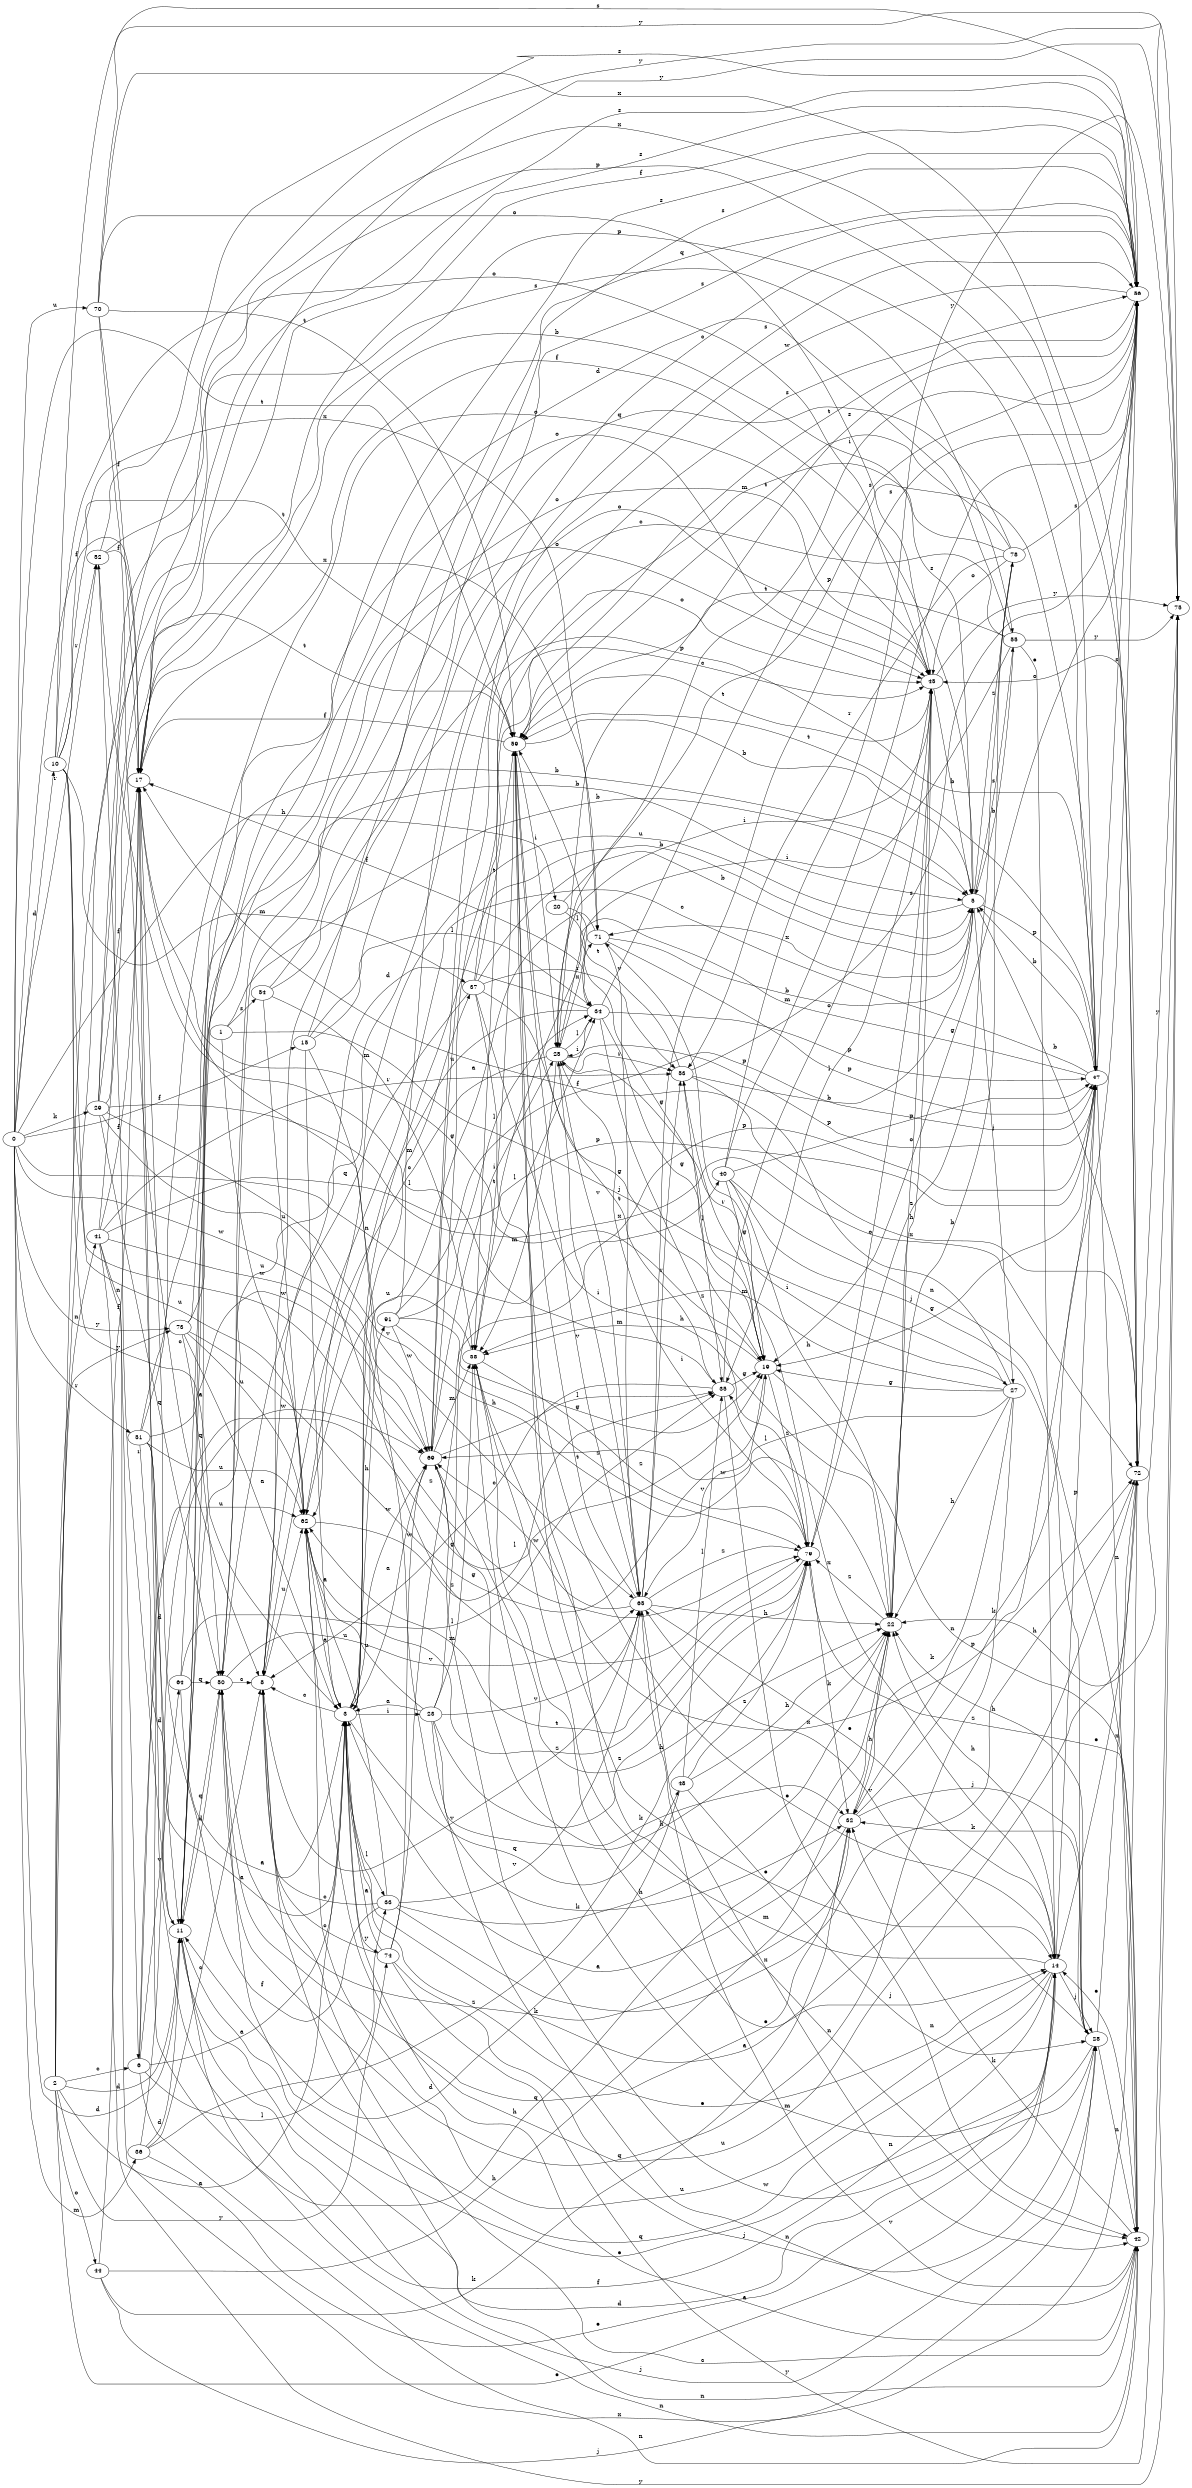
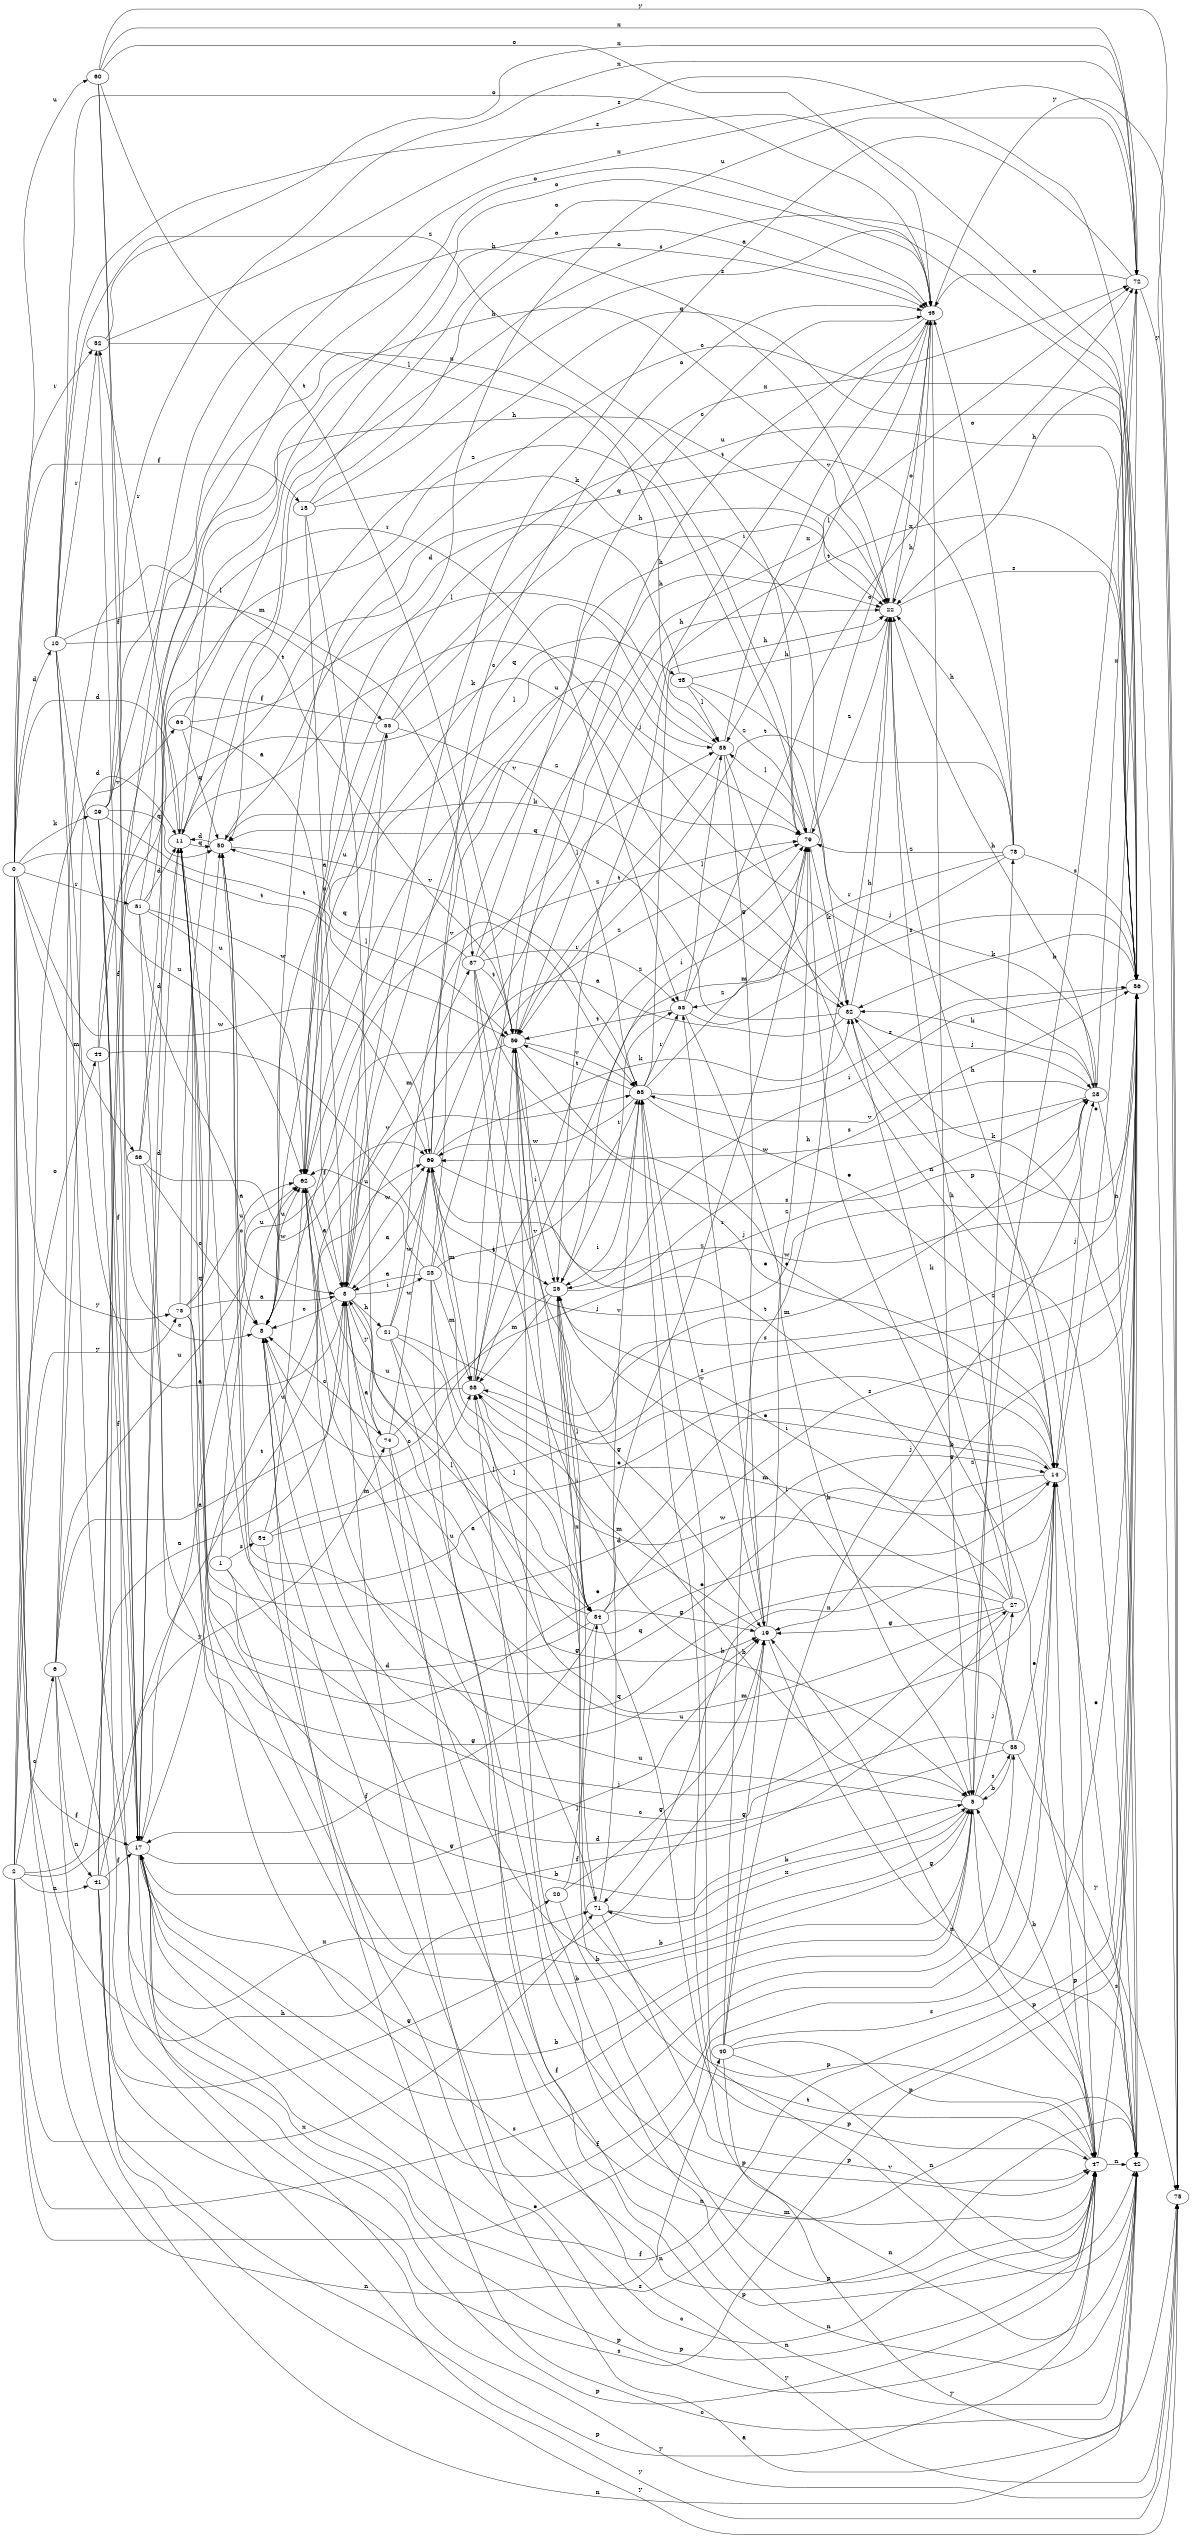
(98, 310) -> (98, 77)
none -> (722, 447)
none -> (1128, 683)
(829, 1006) -> (829, 465)
(953, 1223) -> (952, 677)
(262, 1273) -> (262, 1452)
(388, 1320) -> (388, 1333)
(614, 1338) -> none
(452, 1585) -> (452, 359)
(129, 1647) -> (63, 1778)
(557, 1724) -> (557, 688)
